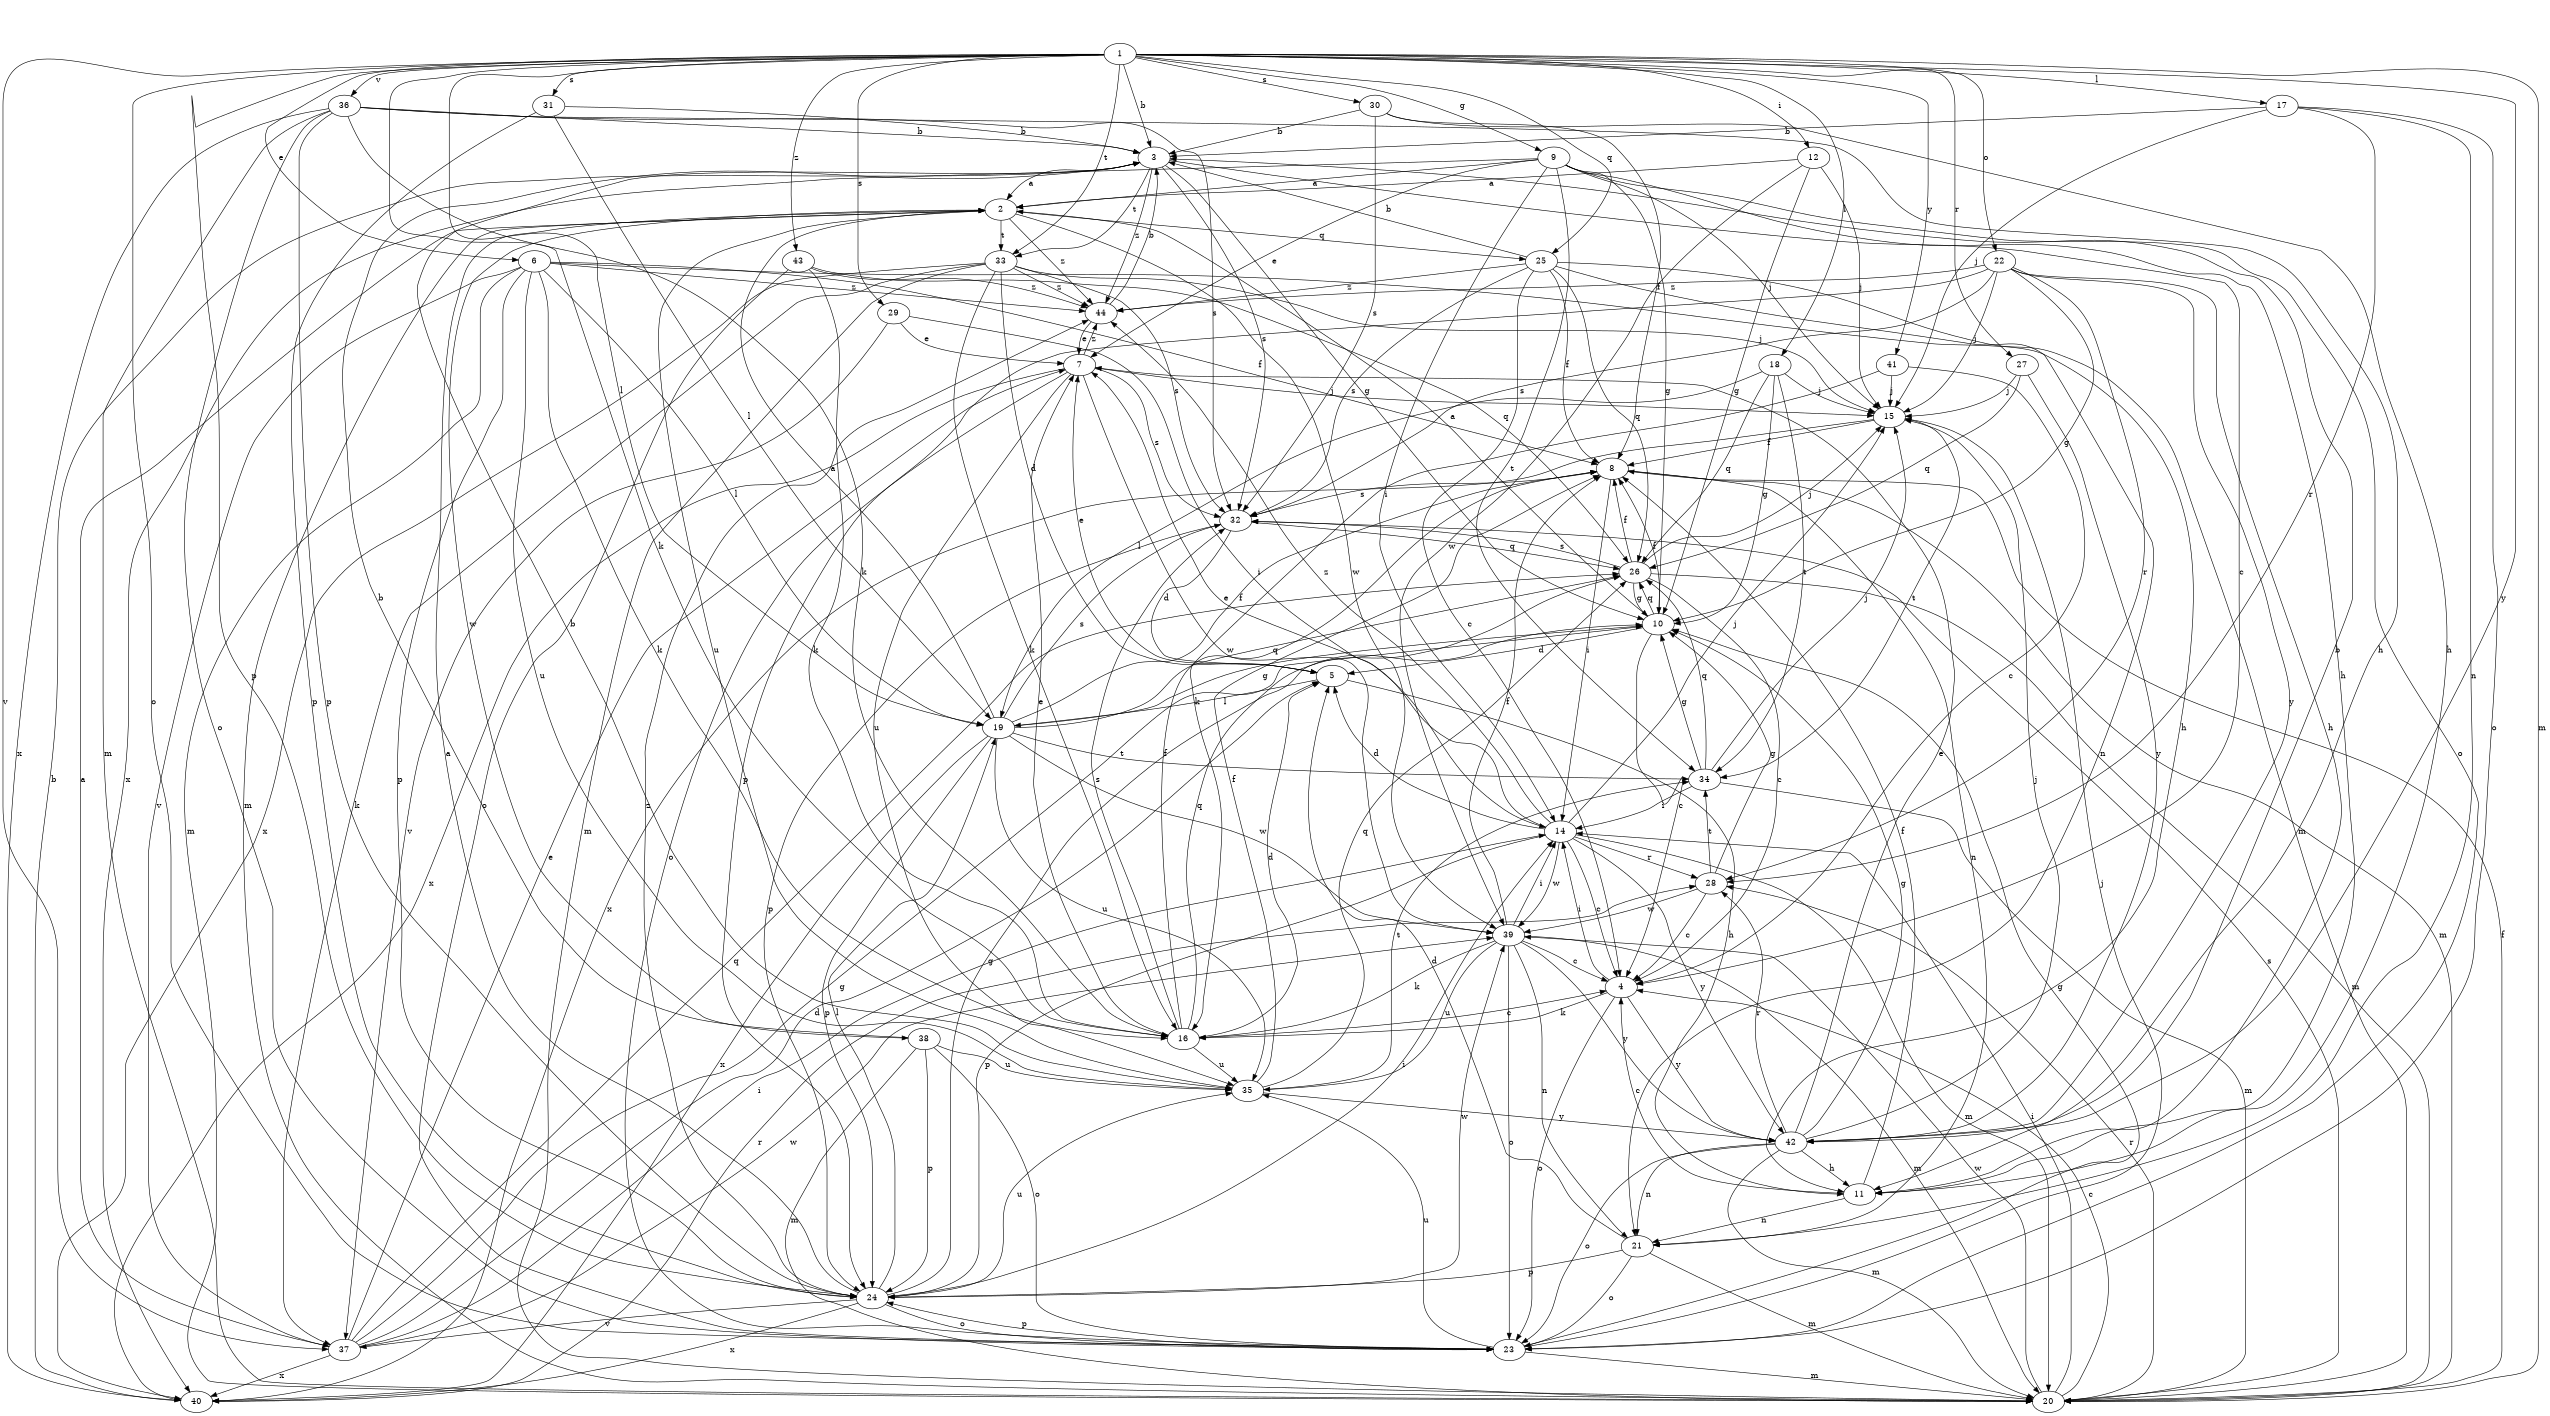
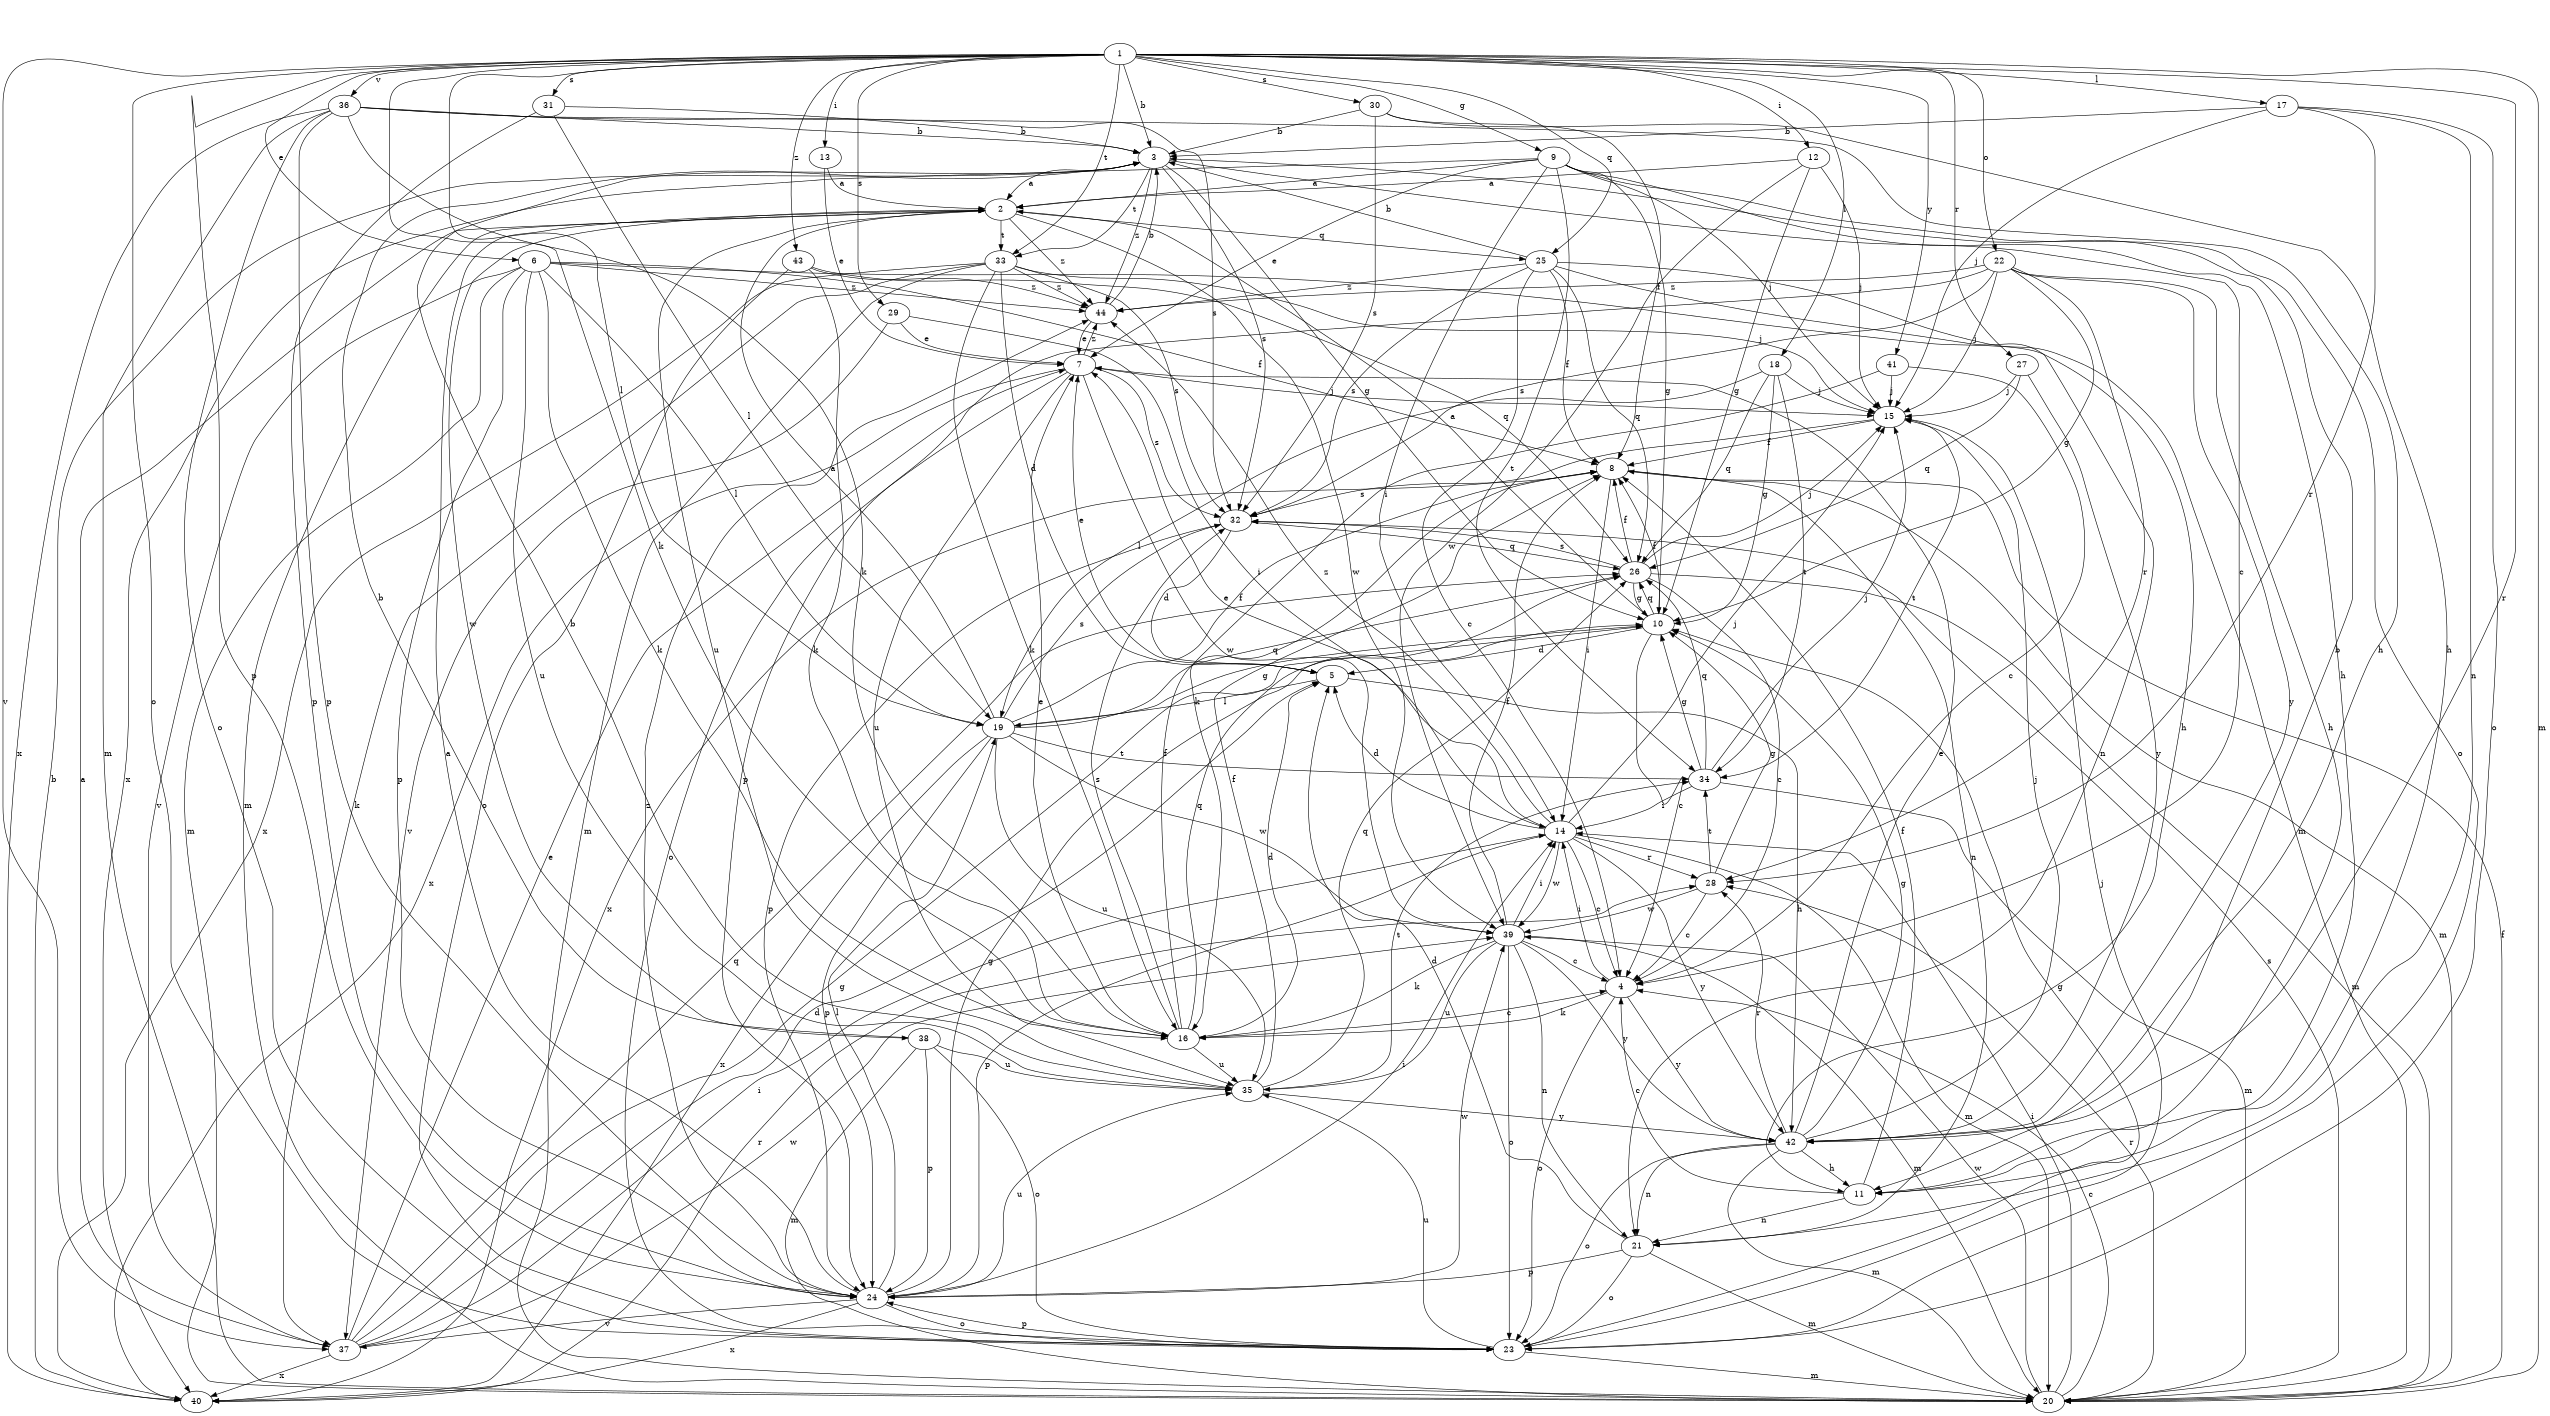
none -> (825, 158)
(2504, 598) -> (2504, 598)
(1733, 855) -> (1735, 727)
